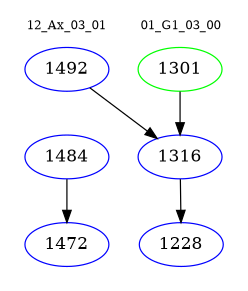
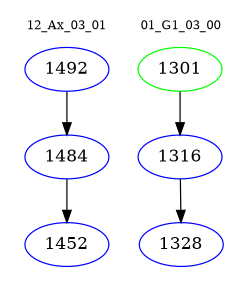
(111, 104) -> (67, 107)
(67, 245) -> (67, 245)
(181, 245) -> (181, 245)
